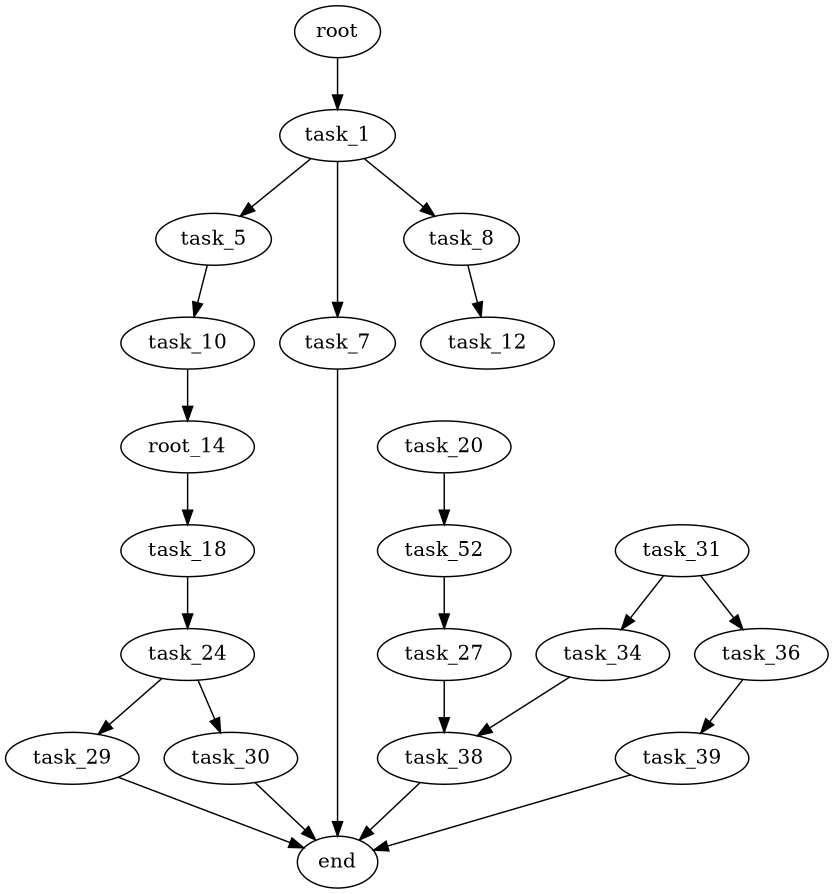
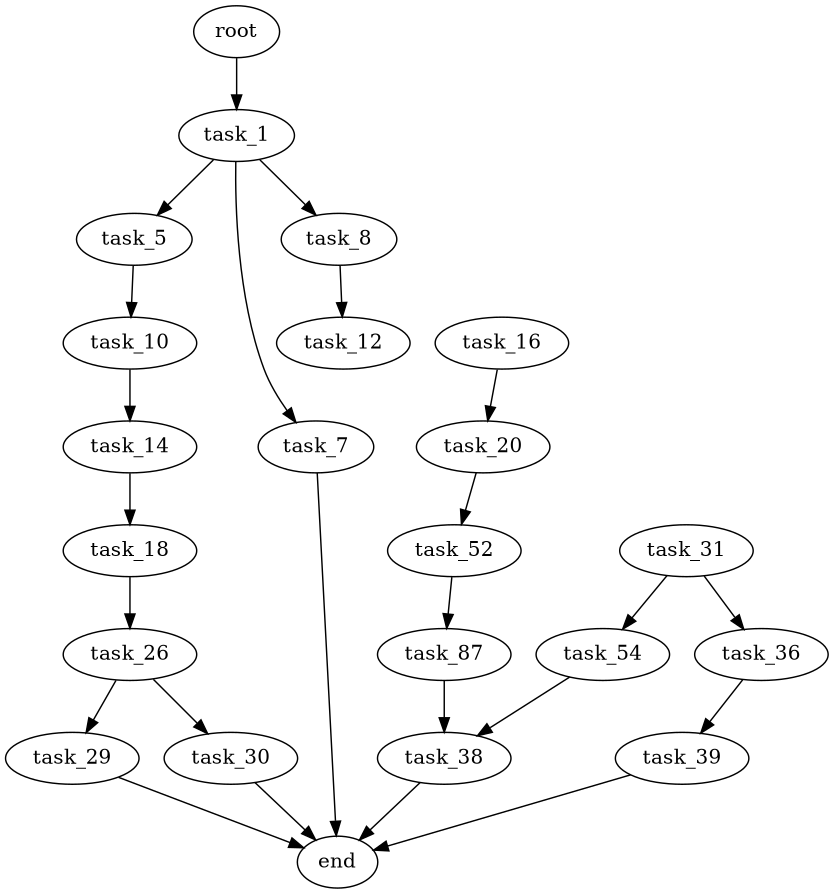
none -> (502, 343)
(188, 447) -> (130, 447)
(188, 655) -> (130, 655)
(444, 655) -> (444, 655)
(603, 655) -> (603, 655)
